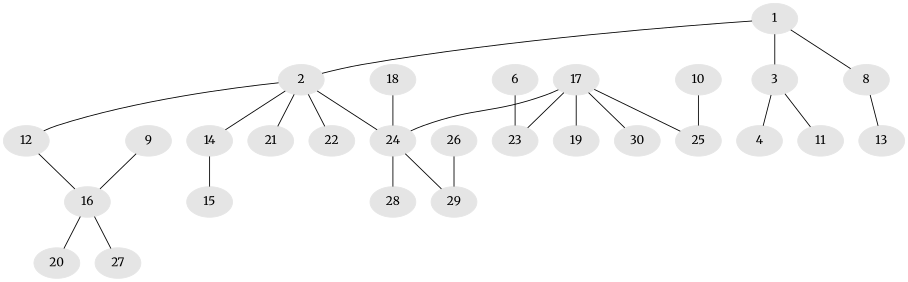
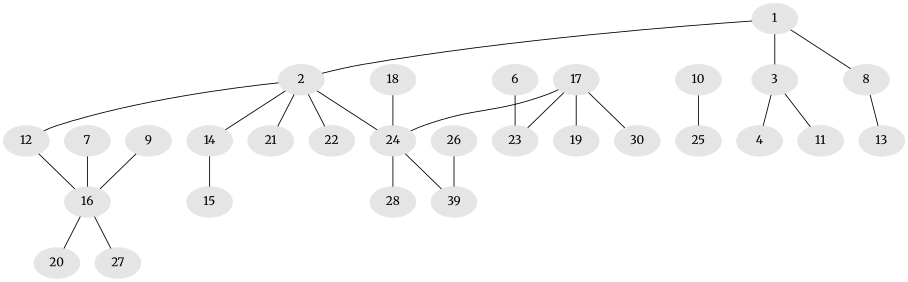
(637, 110) -> none
none -> (87, 141)
(454, 202) -> (454, 202)
